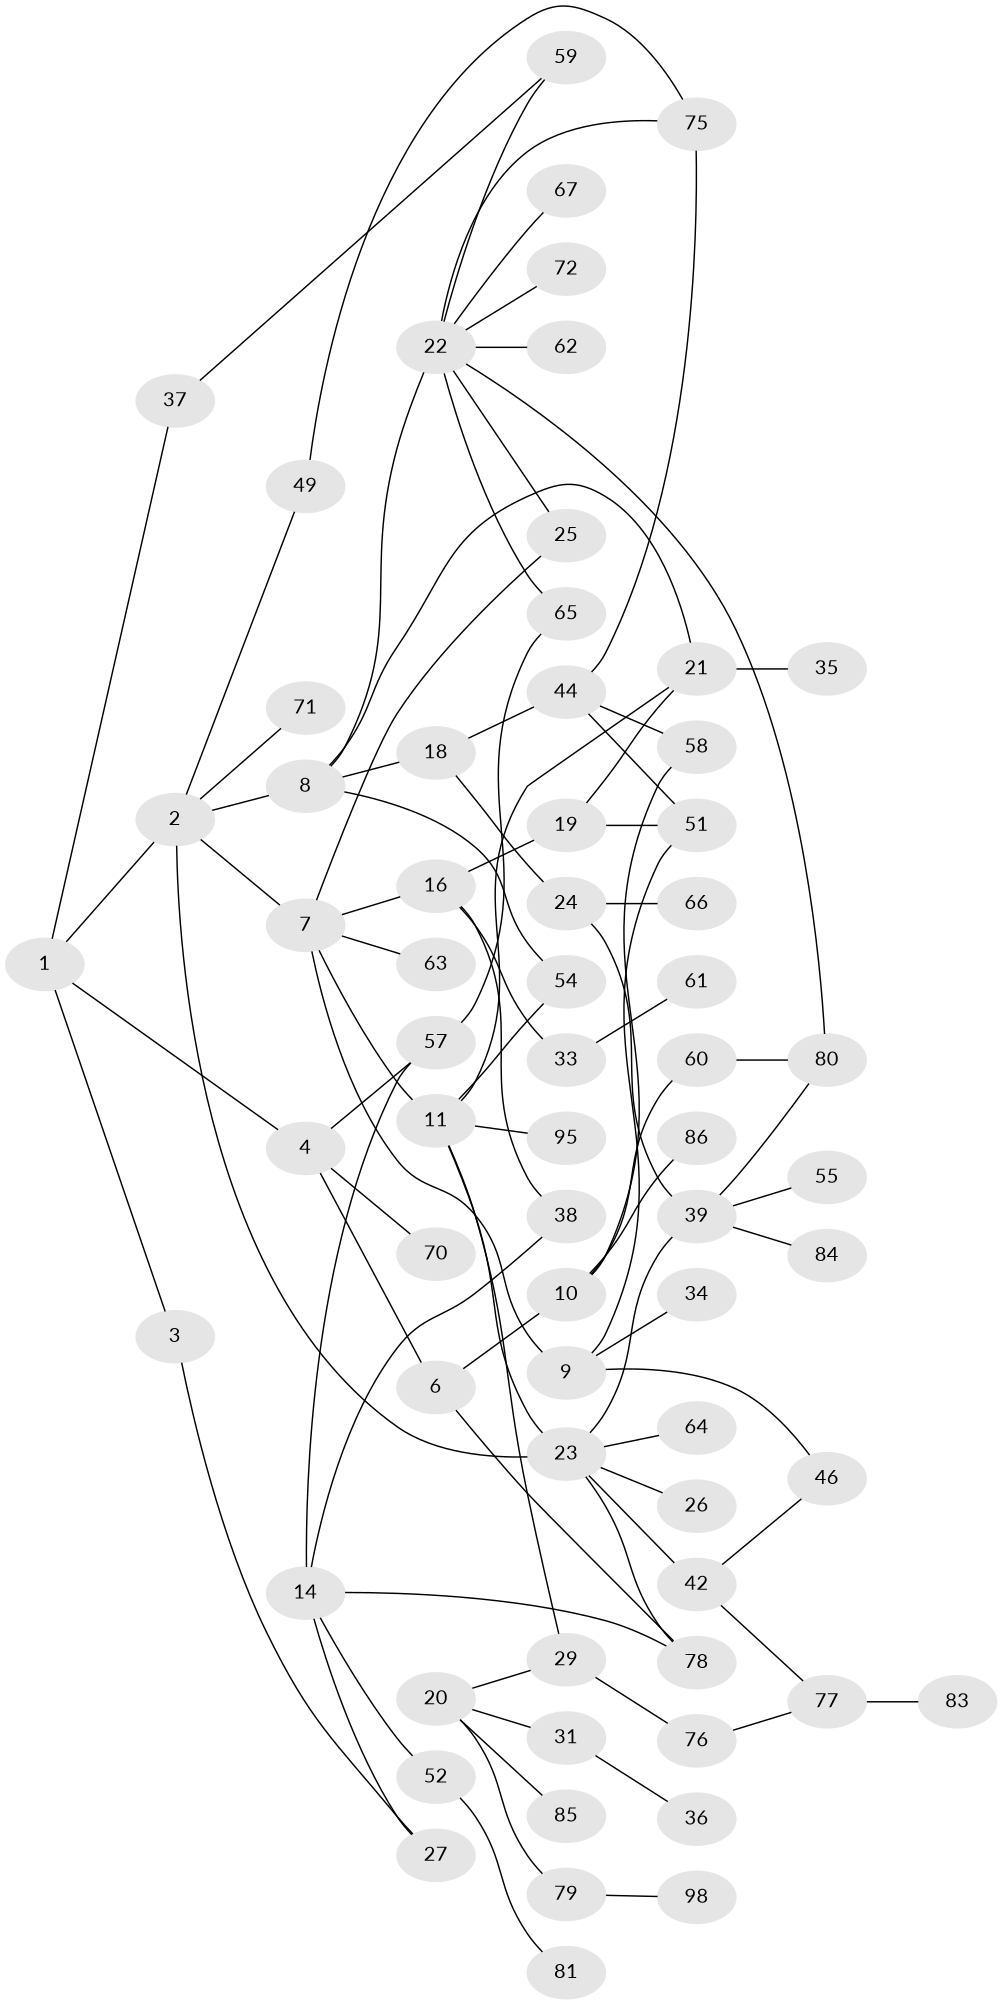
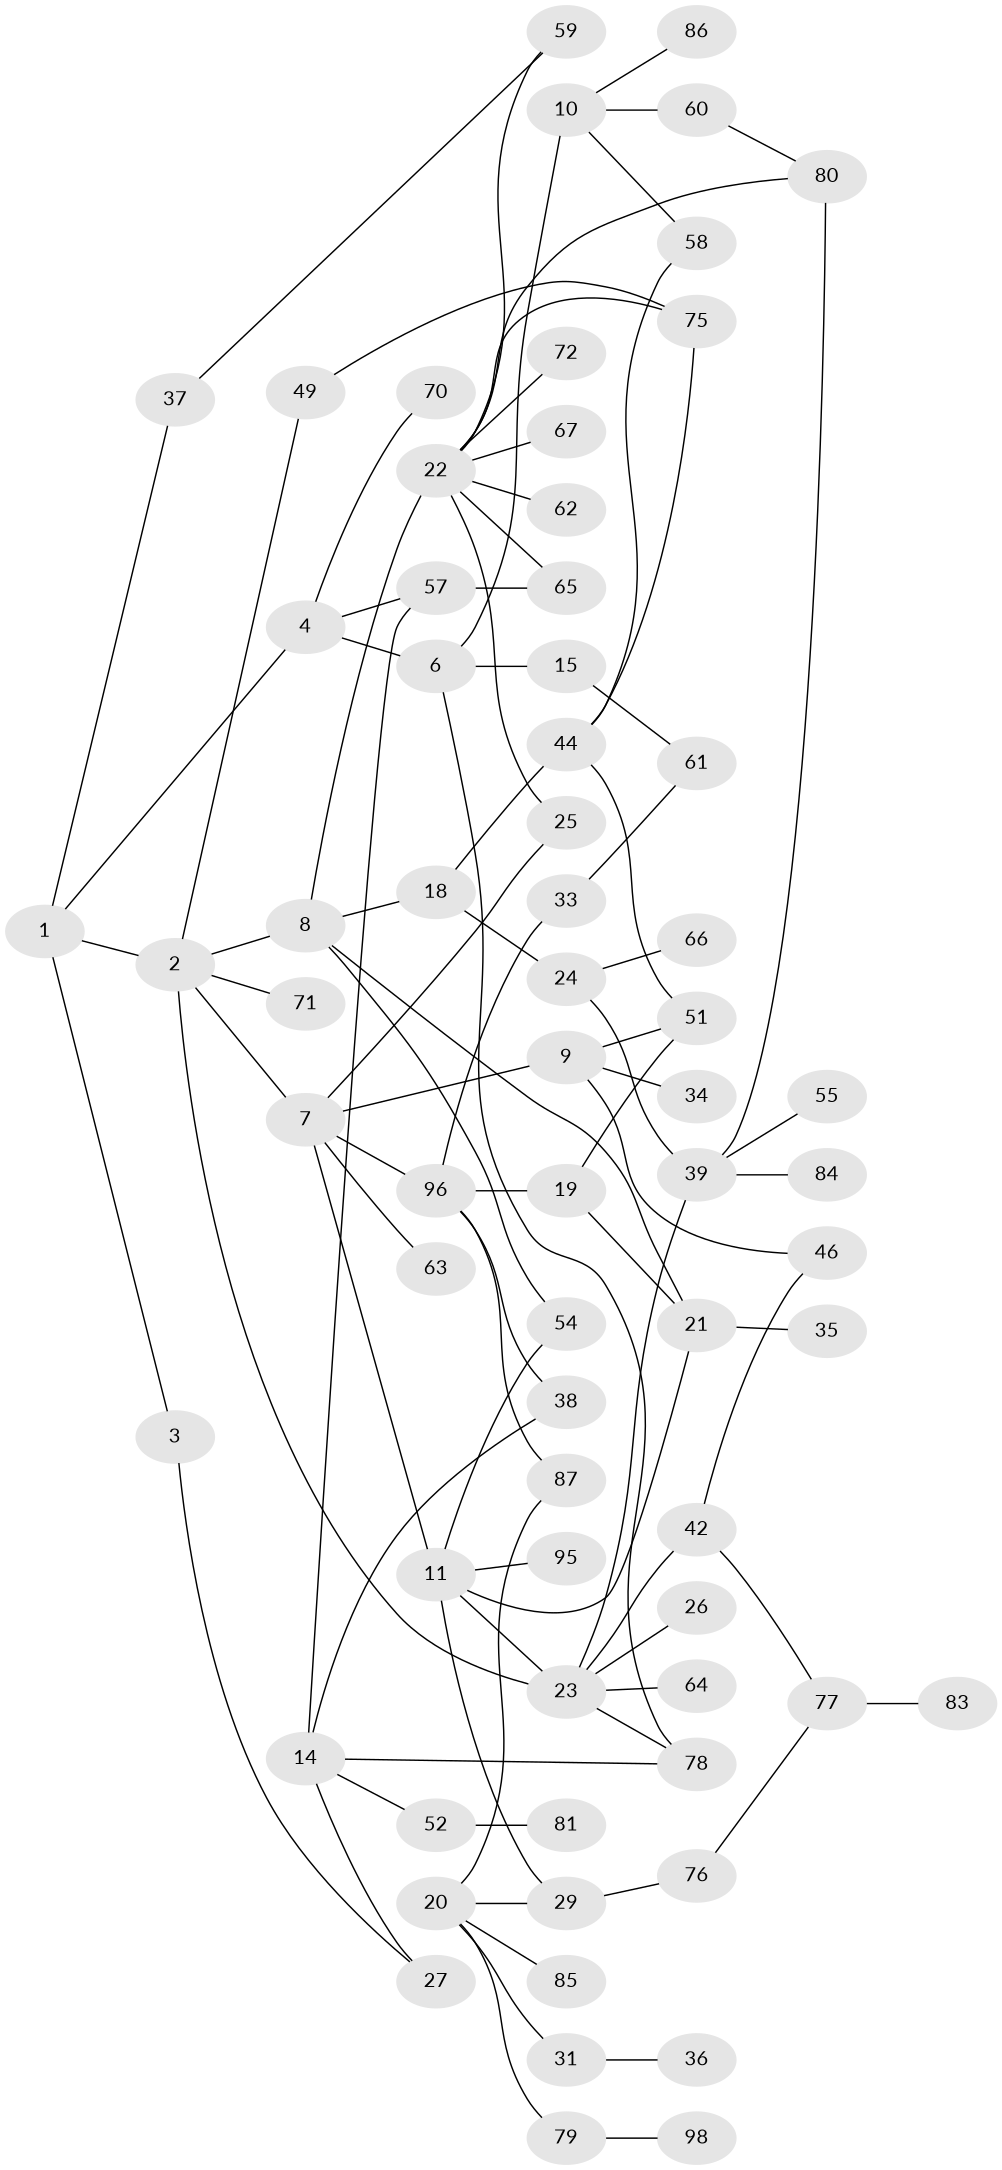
none -> (566, 666)
(436, 886) -> (436, 1191)
none -> (566, 1480)
